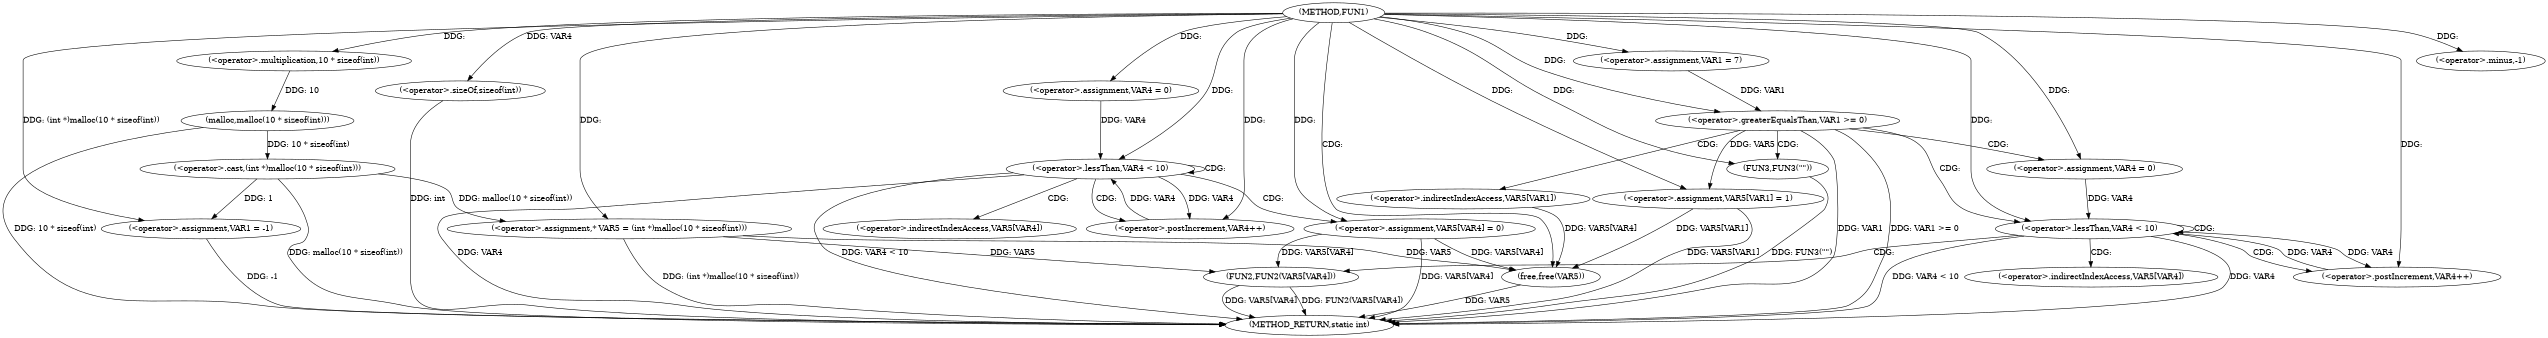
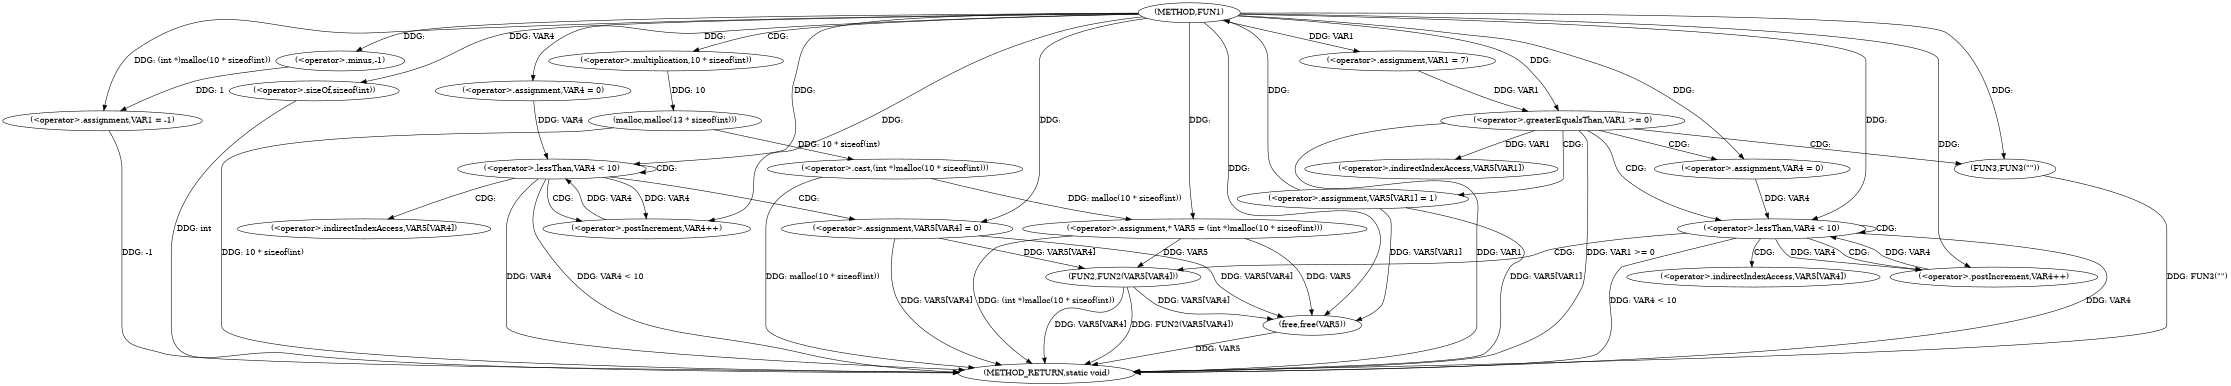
(456, 37) -> (779, 37)
(1578, 37) -> (1332, 37)
(1512, 111) -> (1268, 103)
(267, 121) -> (675, 121)
(1334, 145) -> (1241, 169)
(1709, 145) -> (1528, 145)
(1753, 145) -> (1575, 145)
(236, 197) -> (205, 79)
(1562, 226) -> (1197, 314)
(1309, 325) -> (1047, 374)
